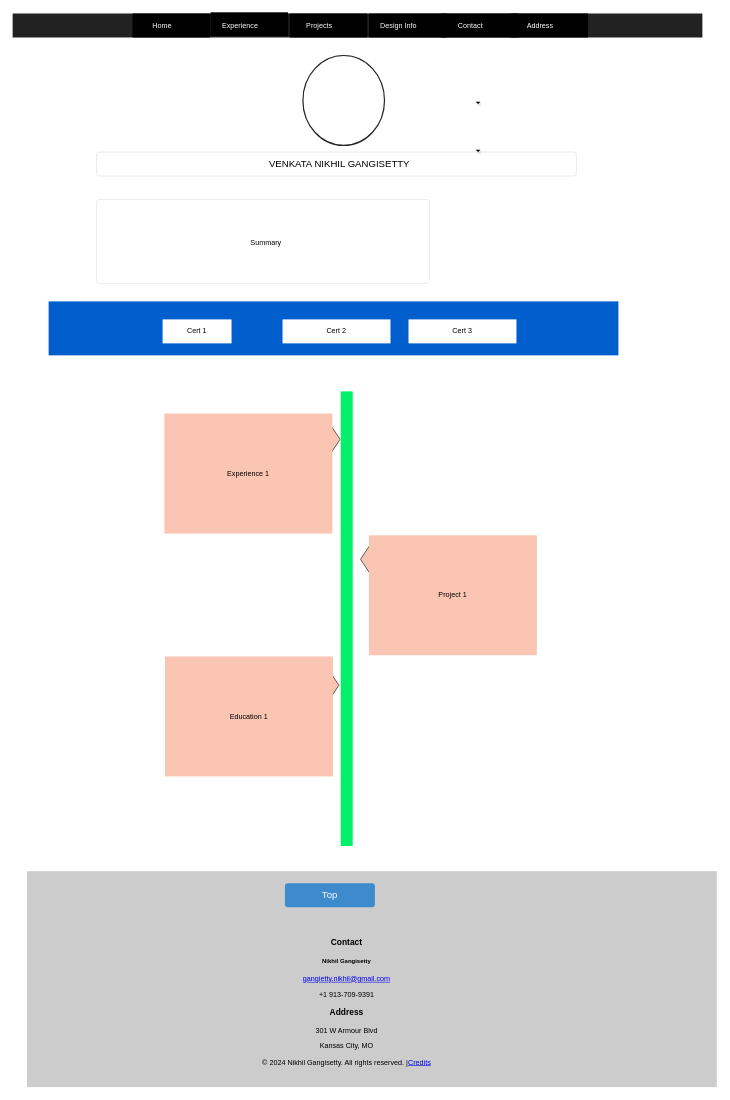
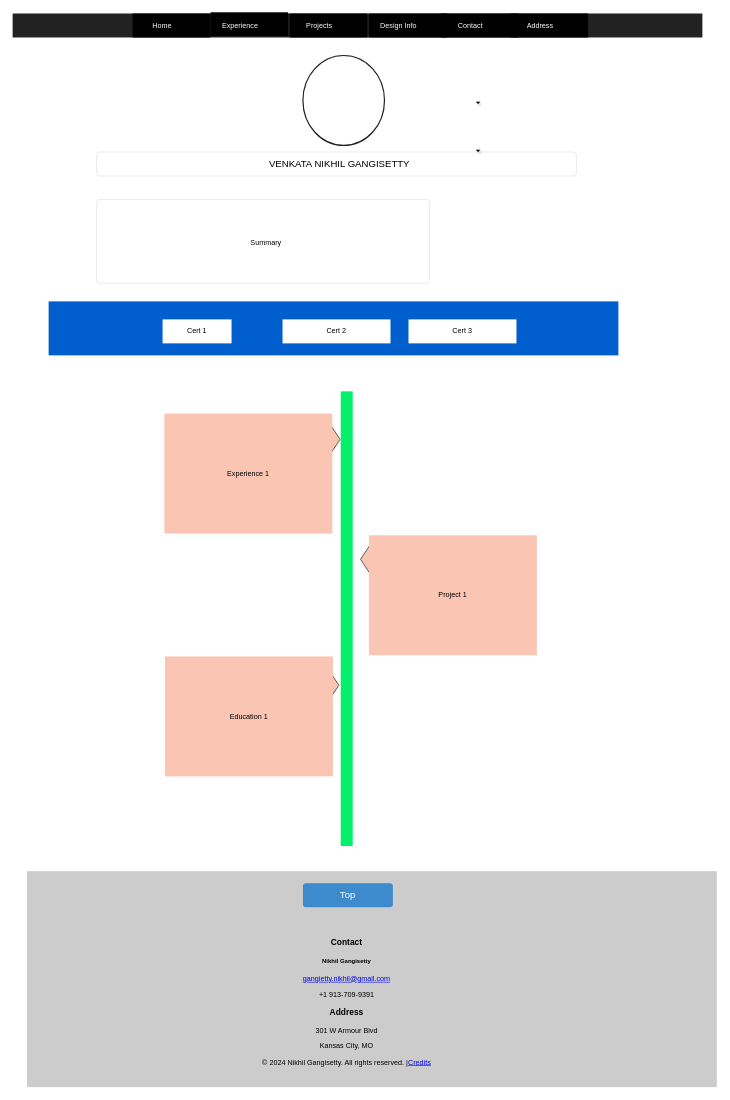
(330, 896) -> (348, 896)
